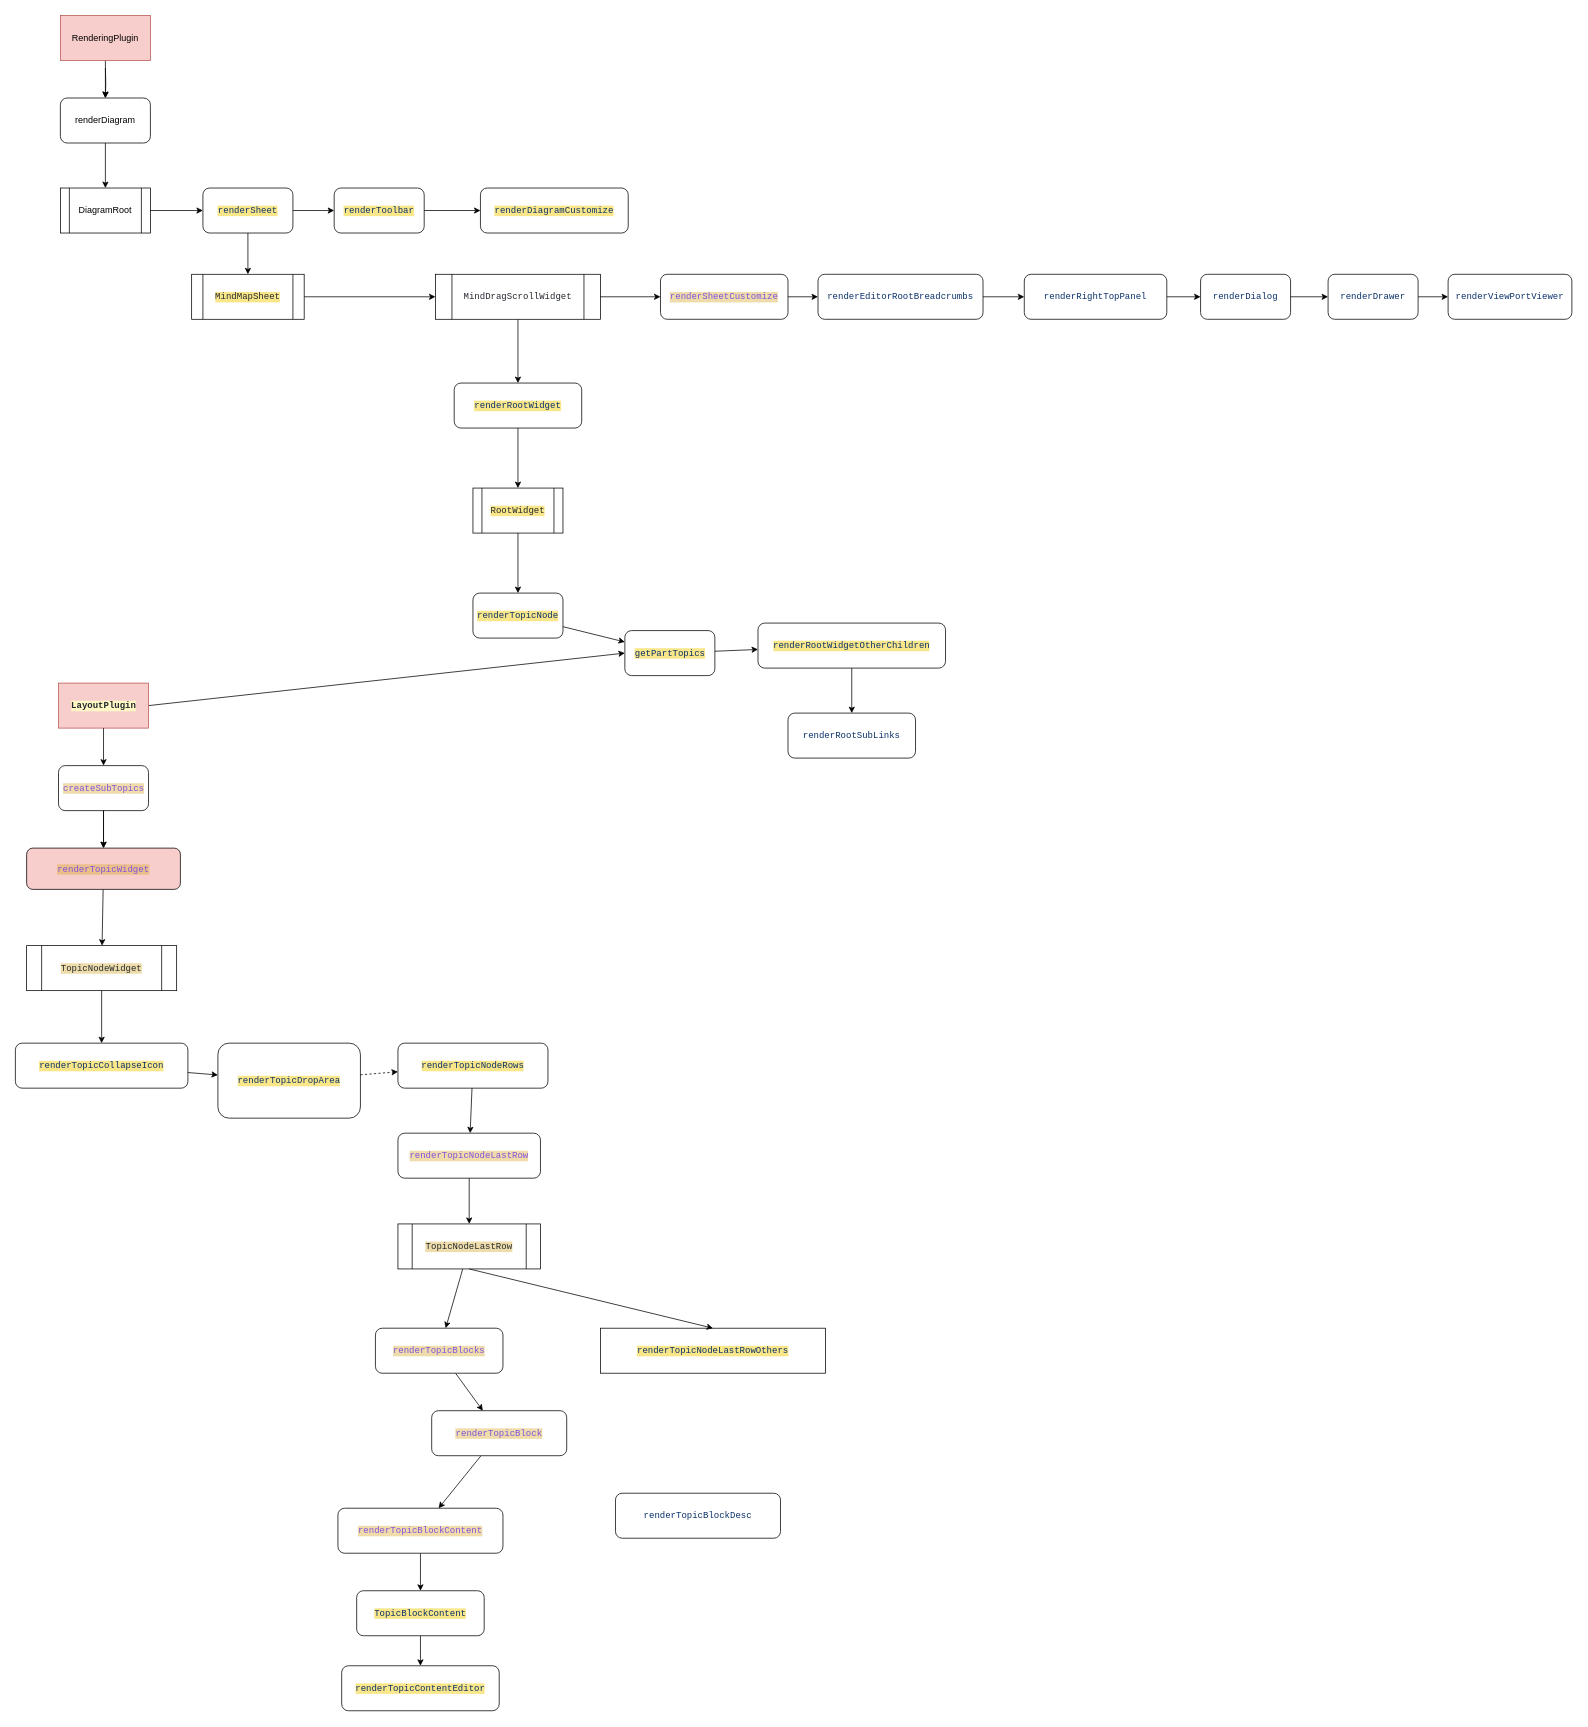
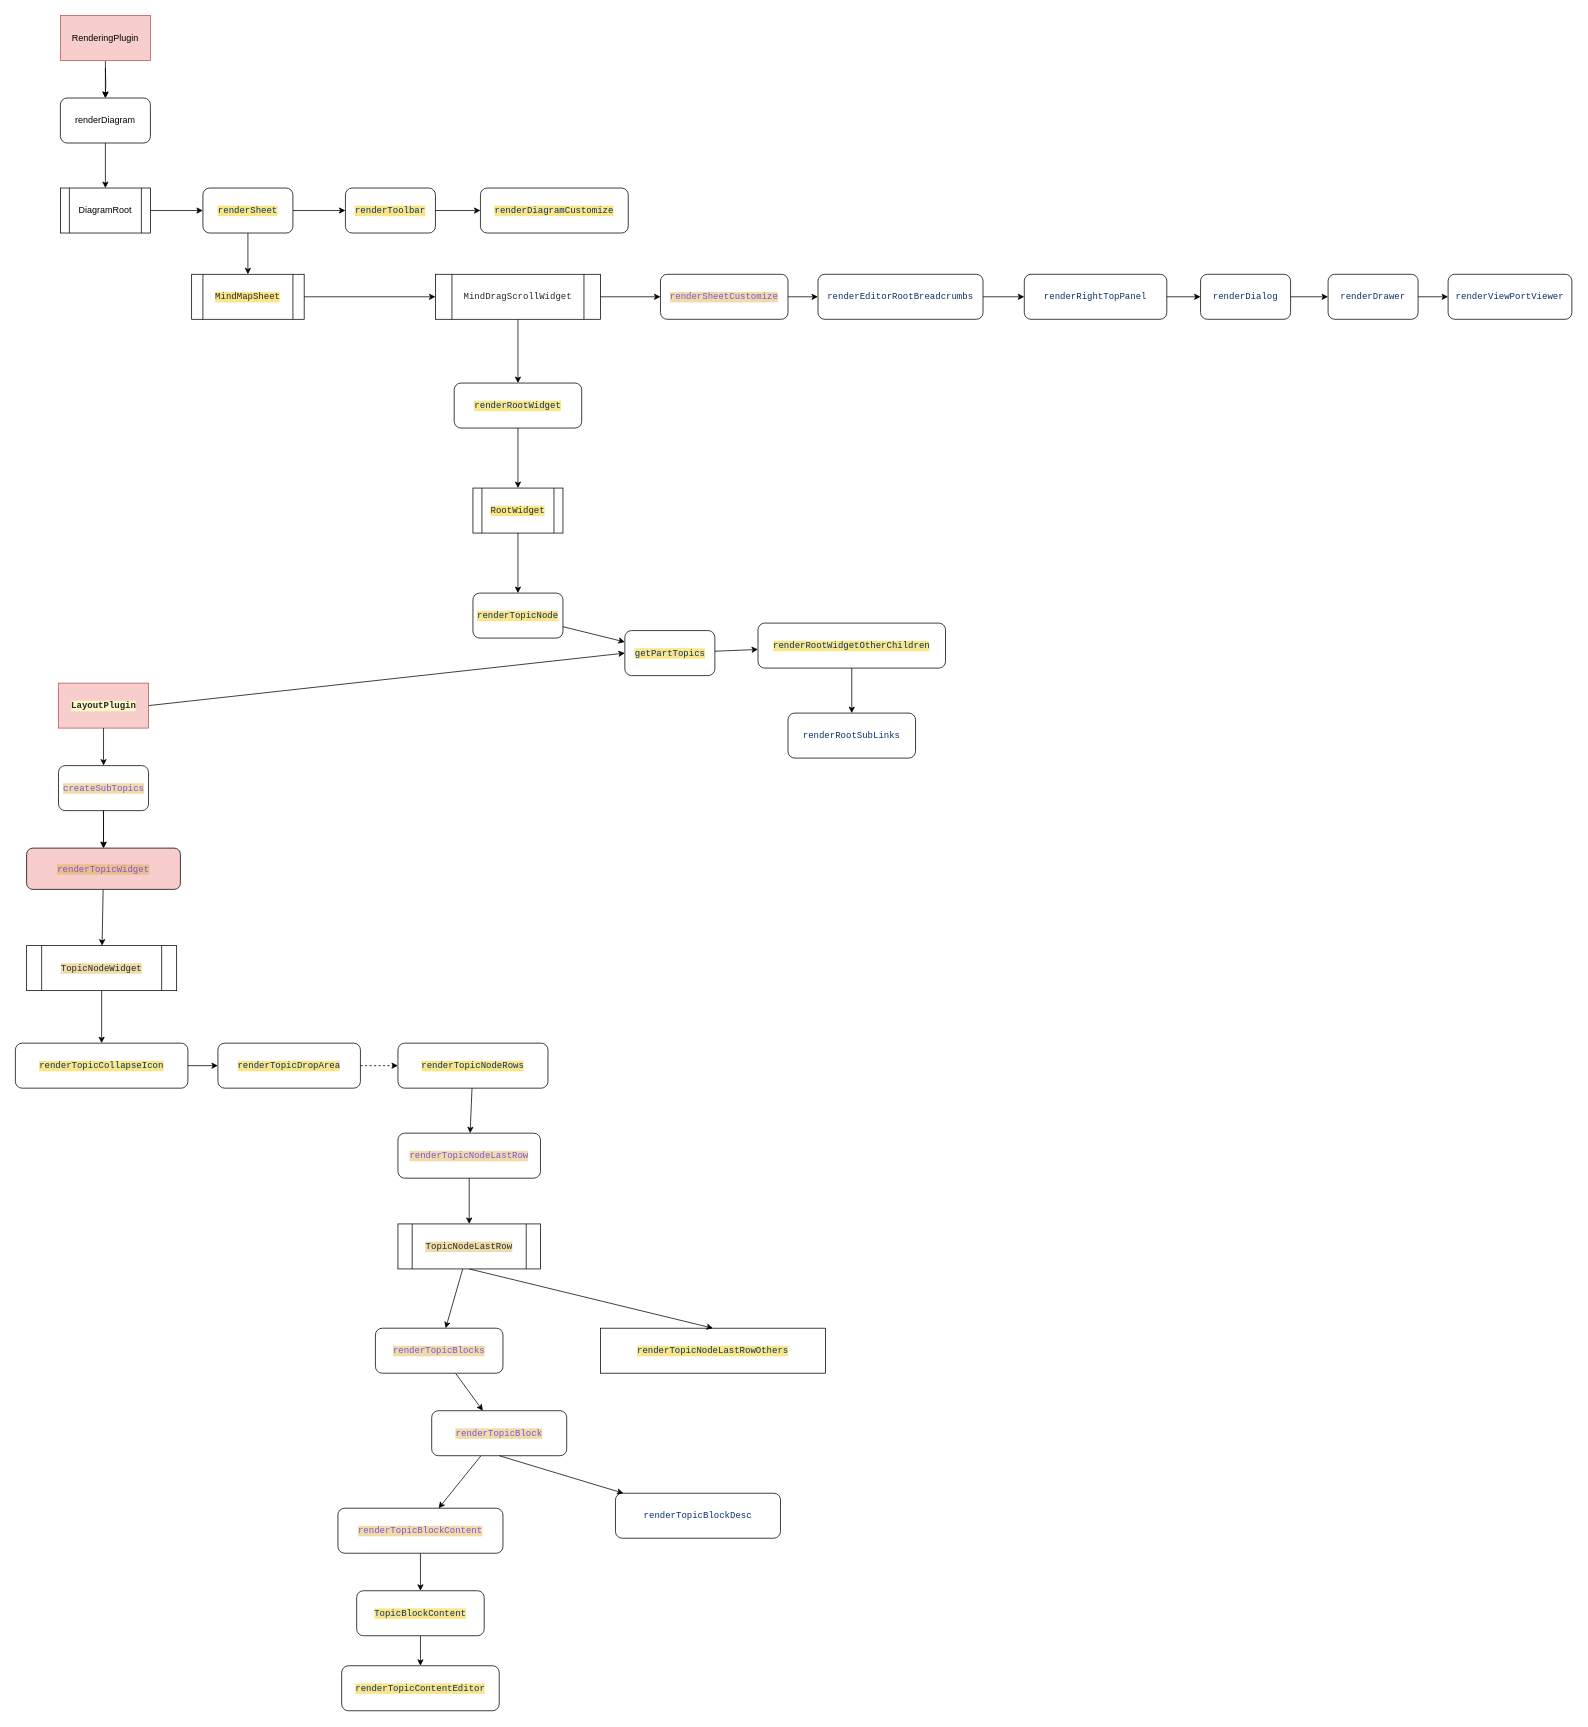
(379, 210) -> (390, 210)
(289, 1080) -> (289, 1065)
none -> (559, 1473)
